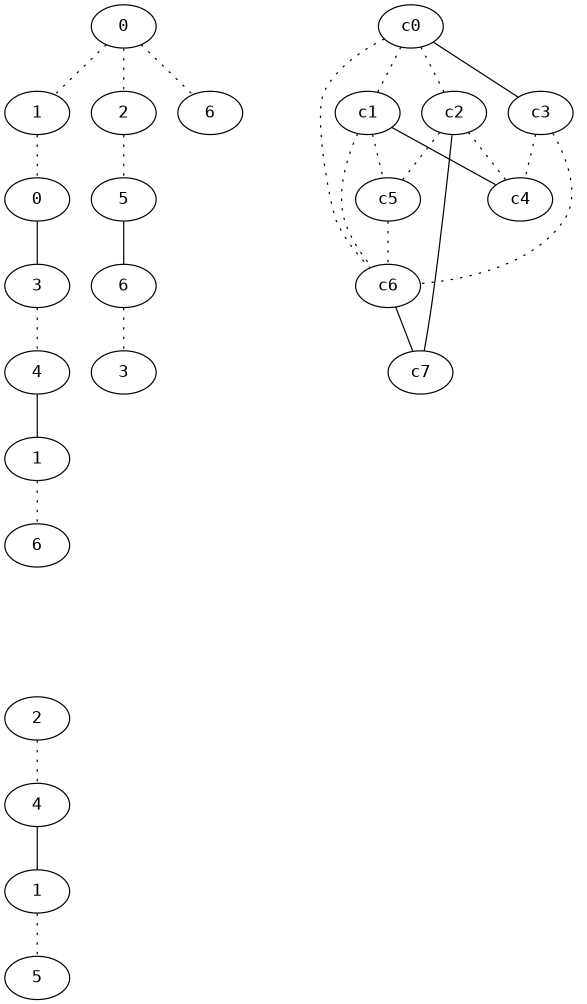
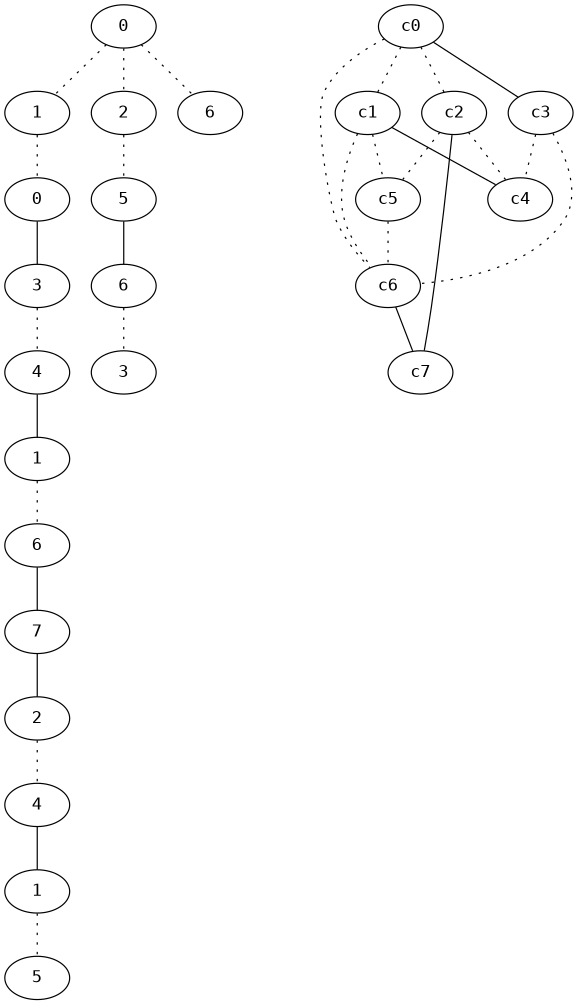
none -> (37, 632)
